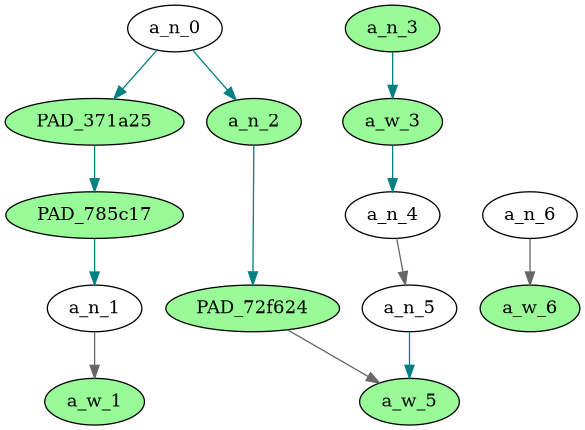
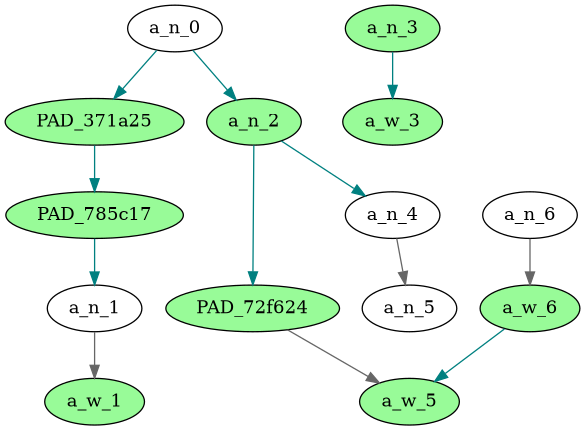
(393, 162) -> (318, 165)
(409, 349) -> (475, 351)
